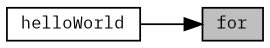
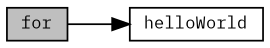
(162, 24) -> (90, 24)
